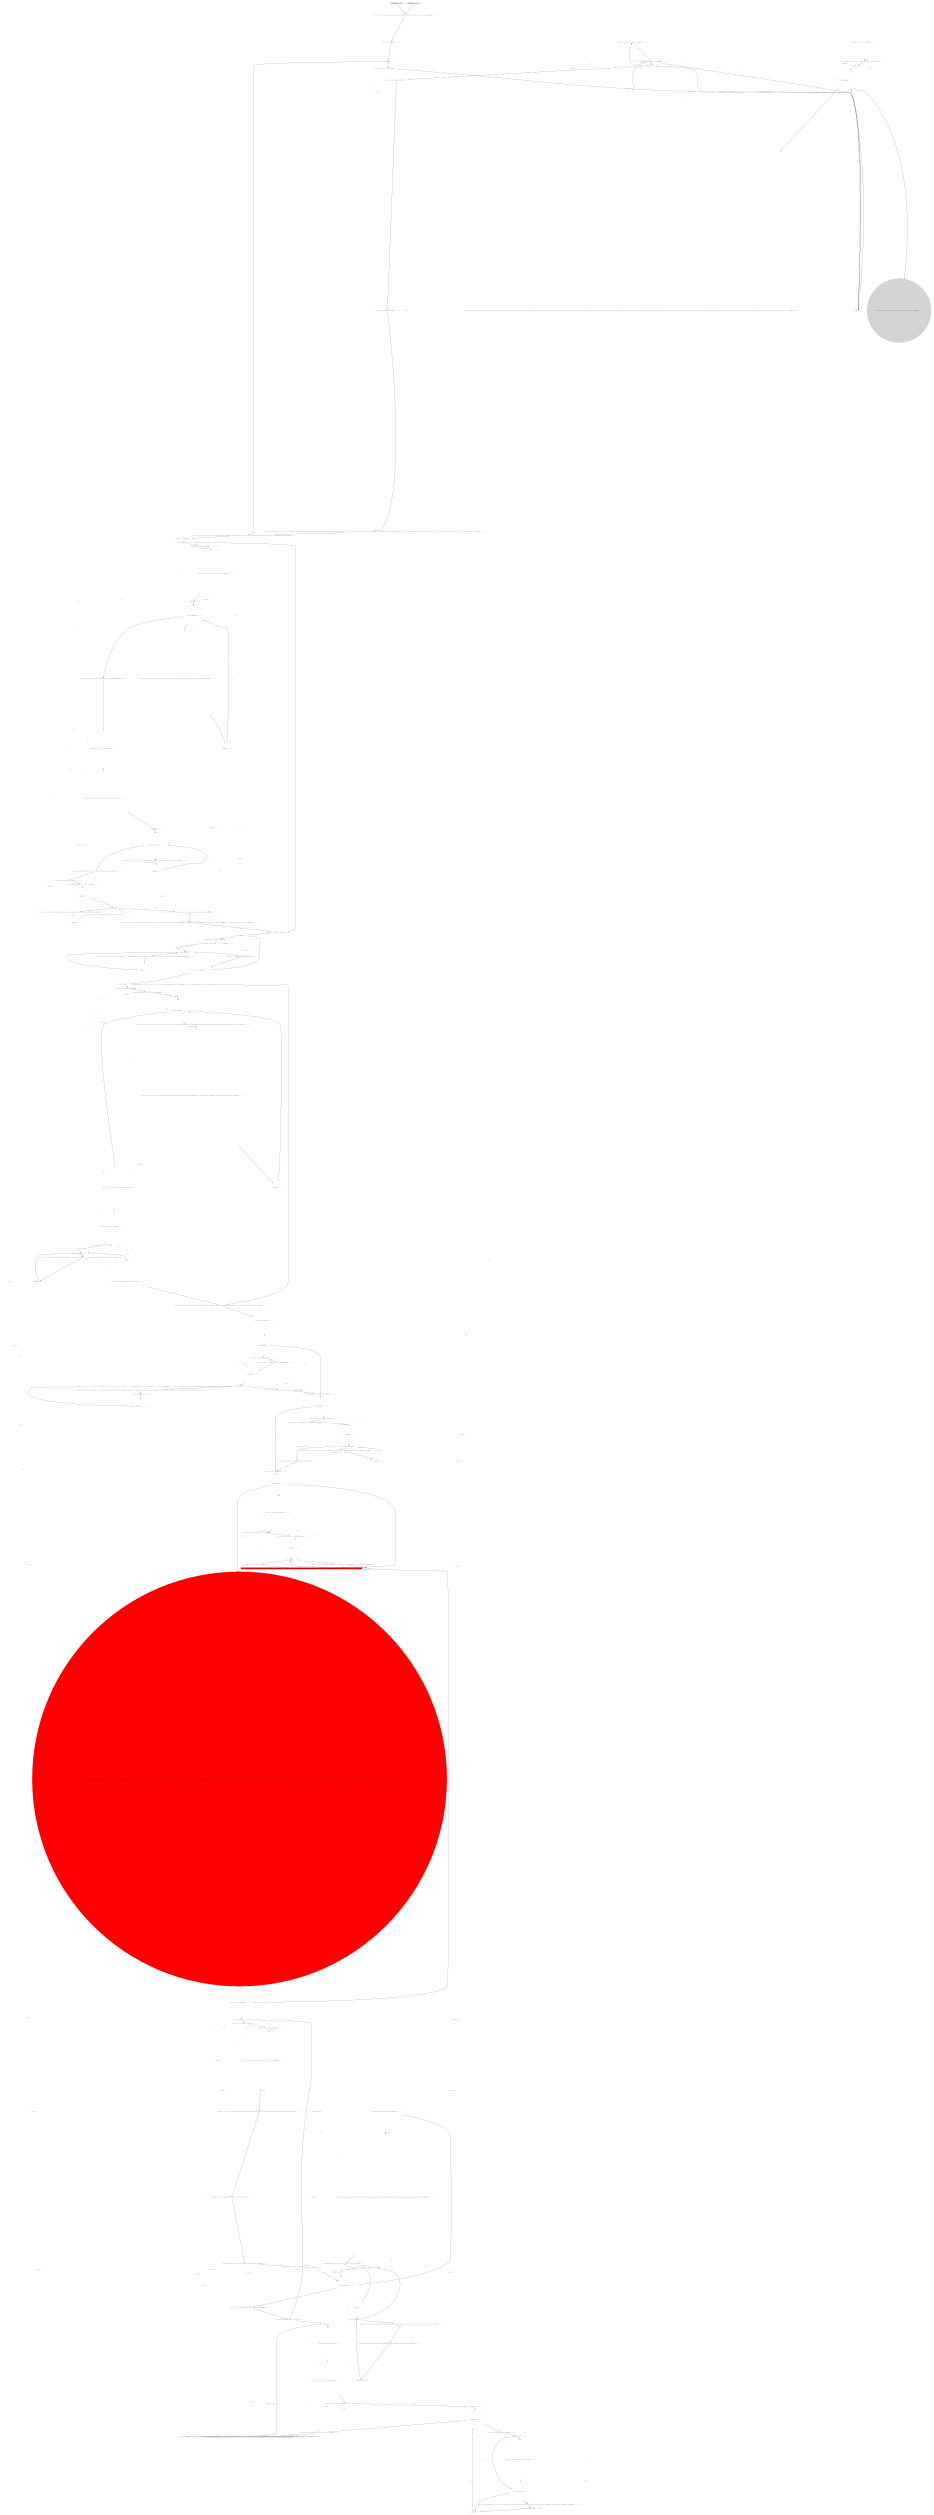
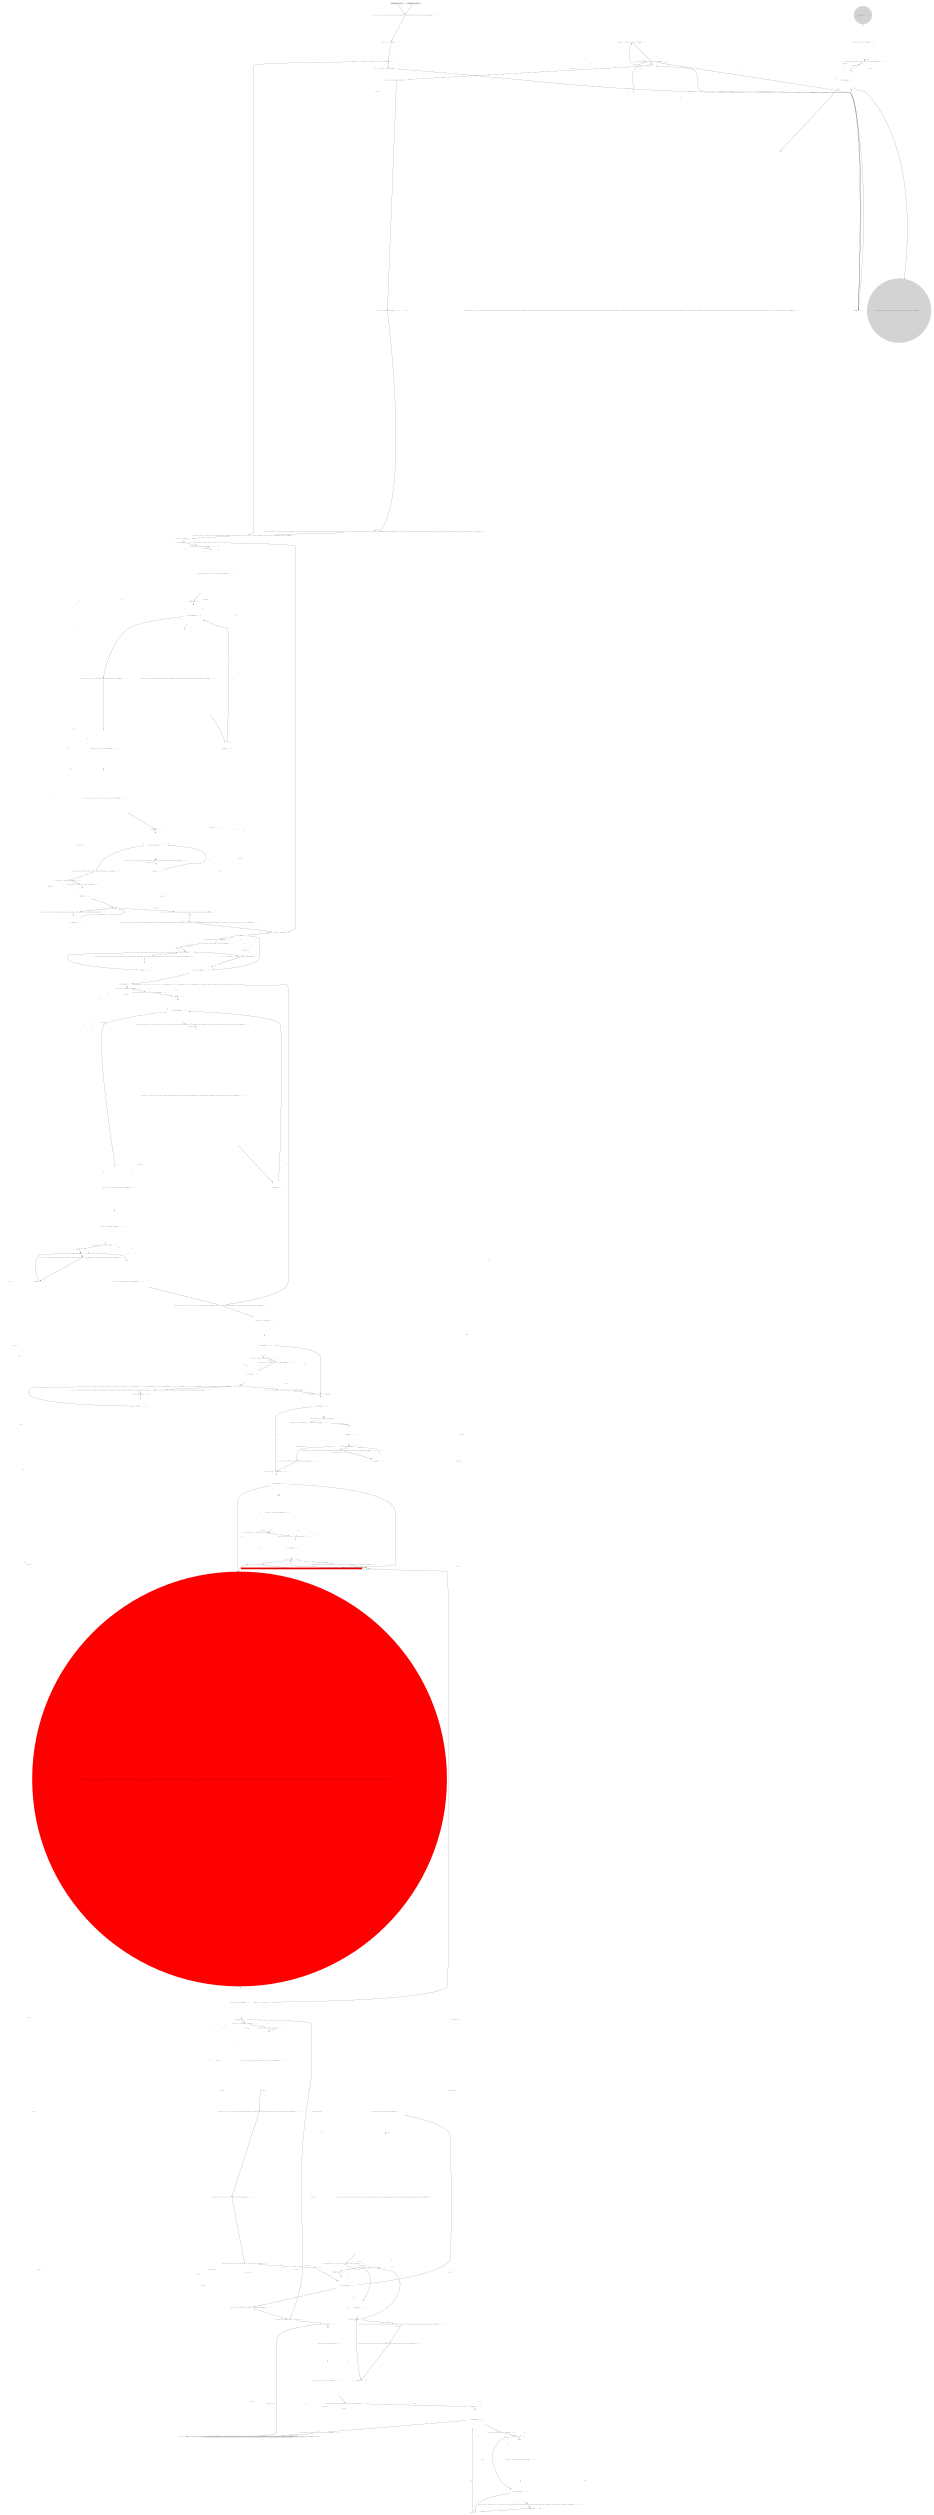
none -> (863, 15)
